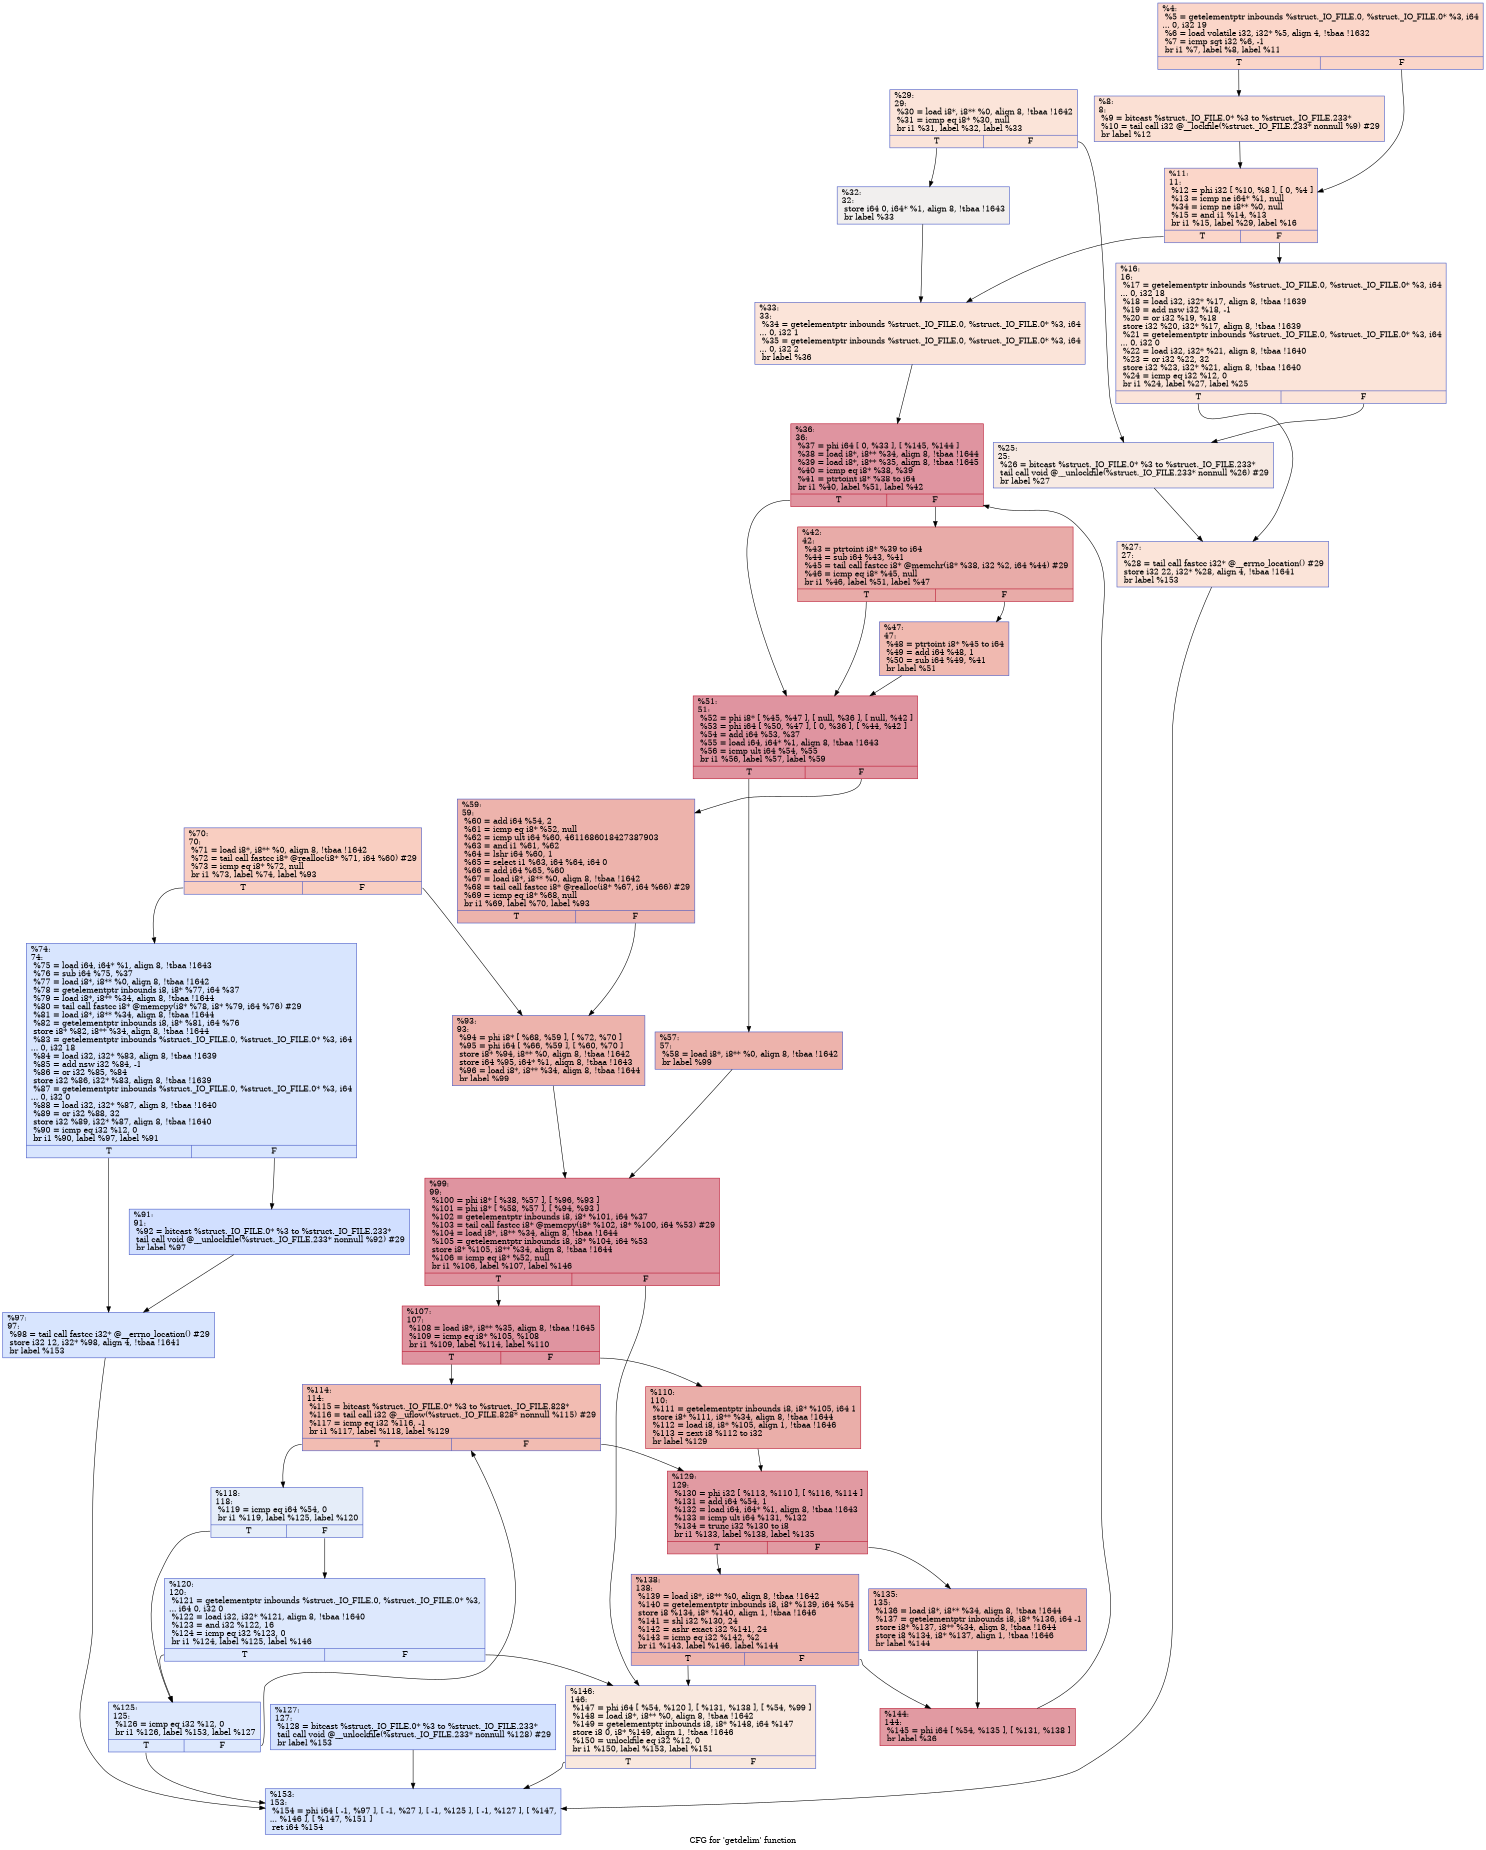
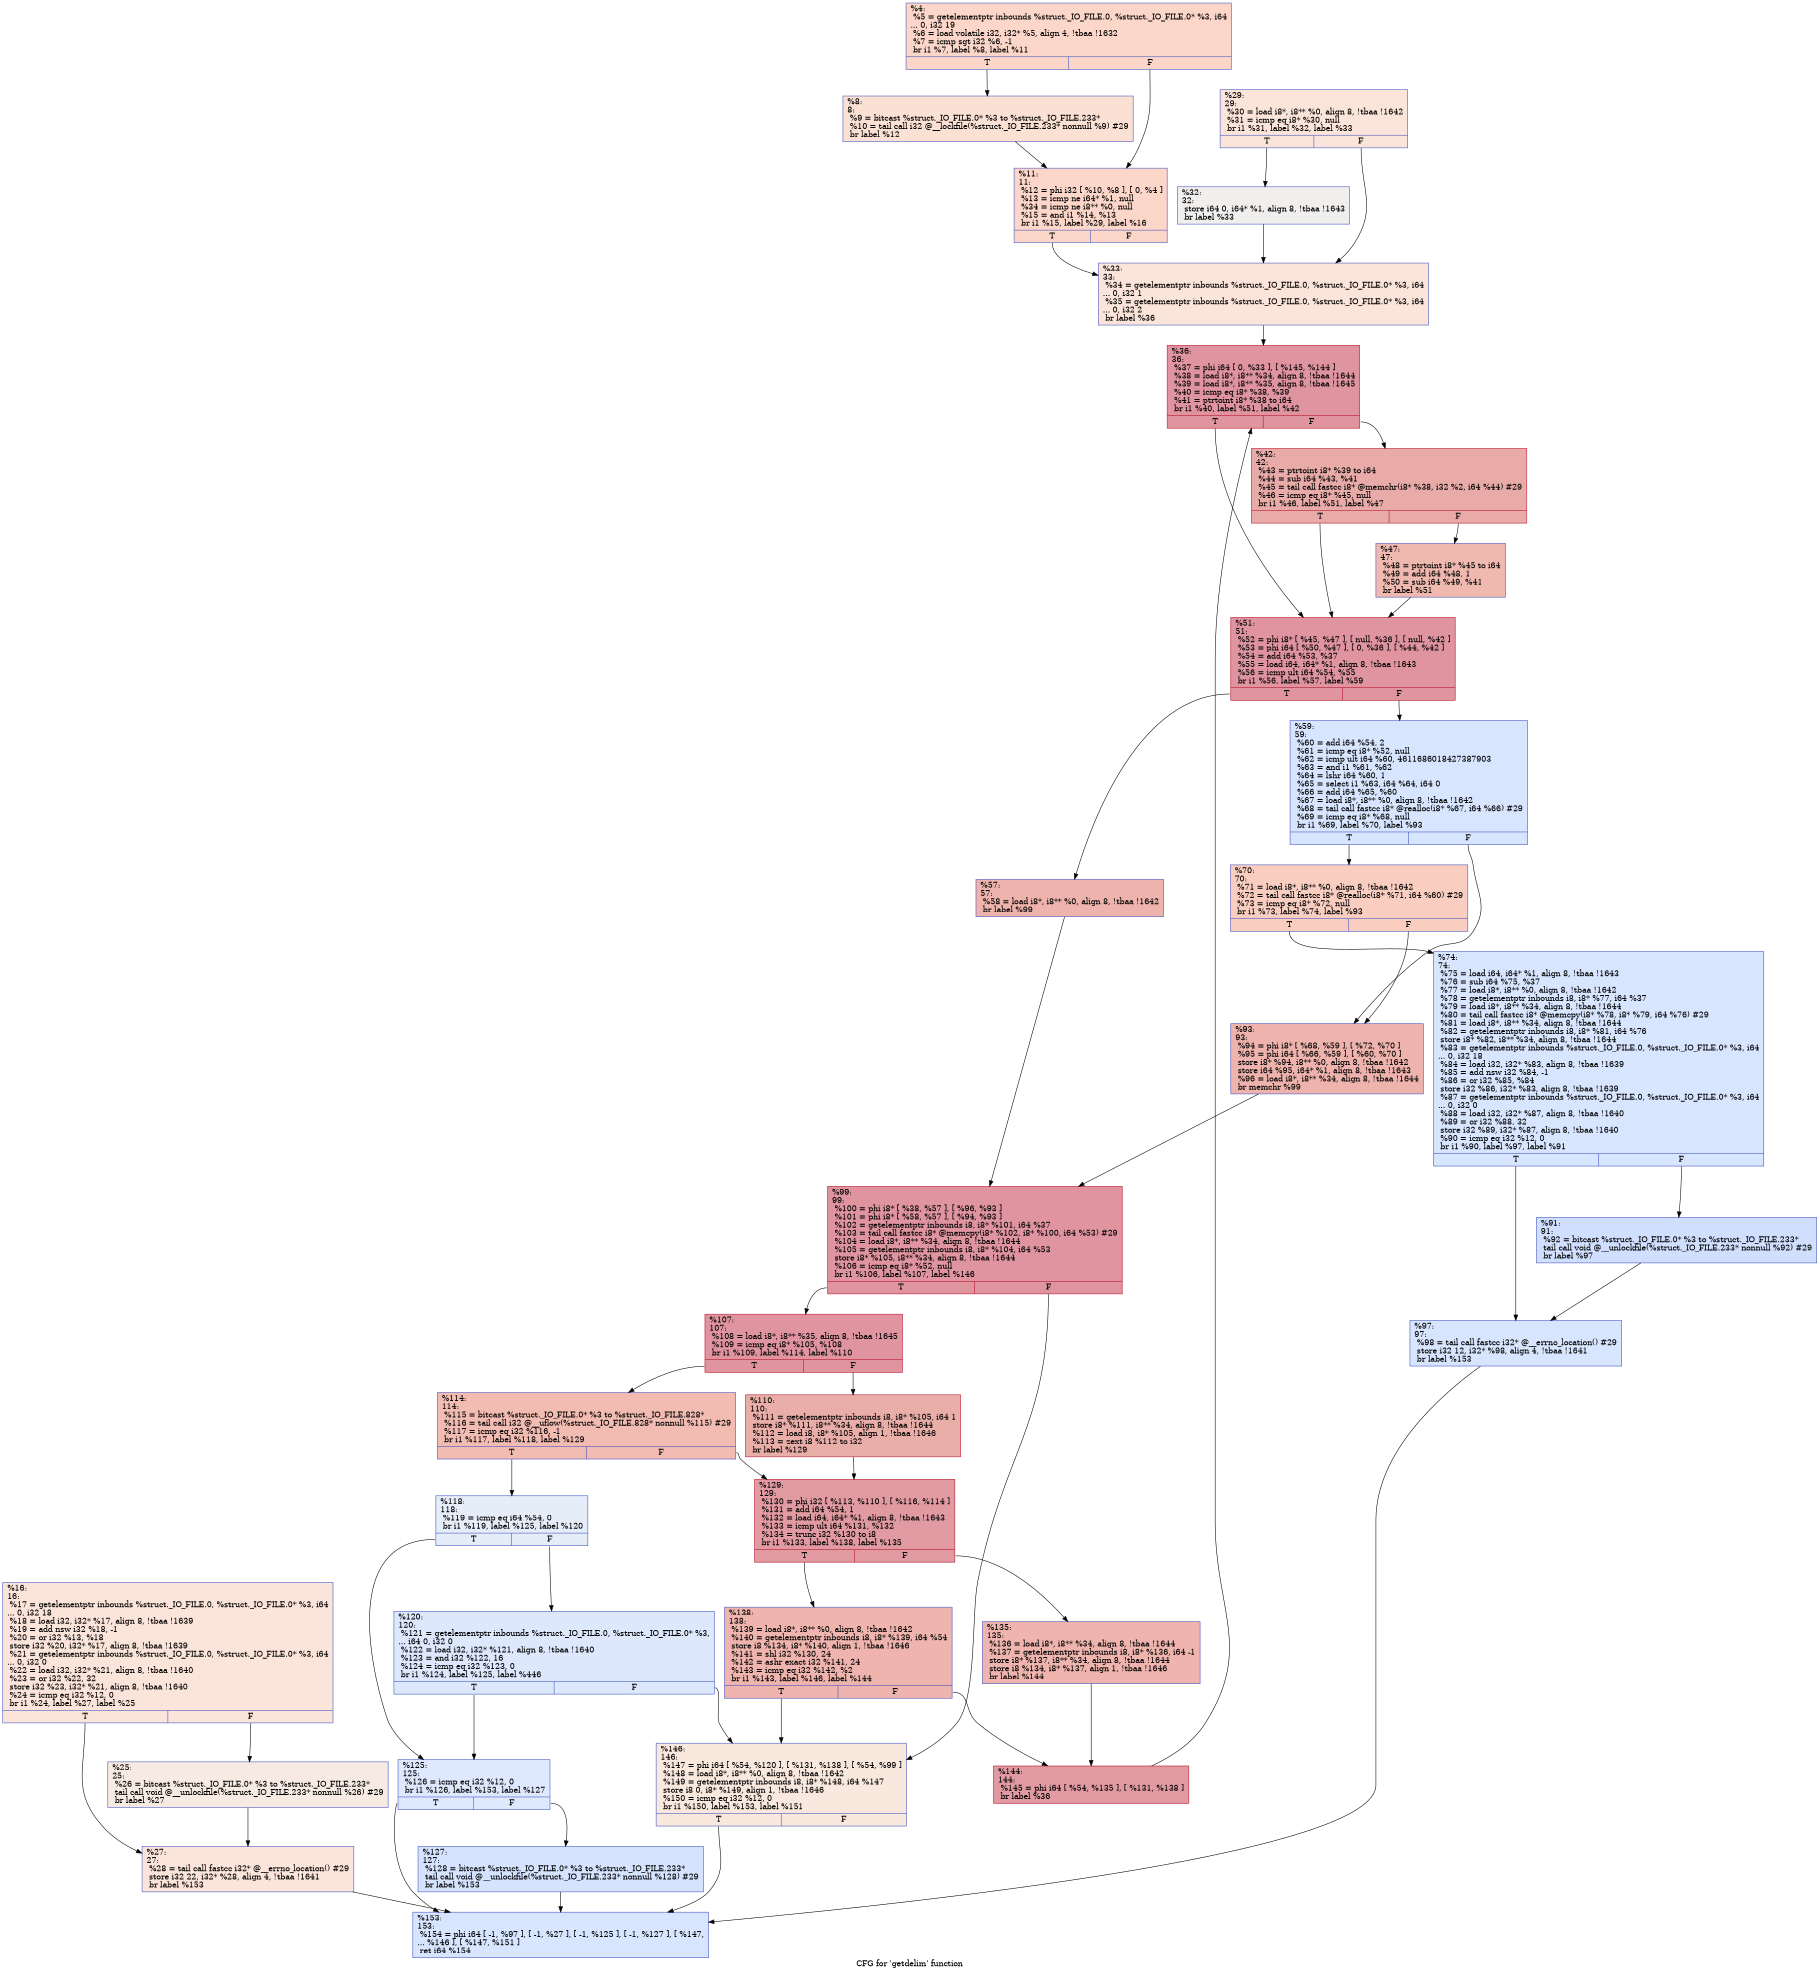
(1279, 250) -> none
(1104, 288) -> (1367, 208)
(1169, 318) -> (55, 1638)
none -> (1349, 852)
(576, 861) -> (1409, 783)
(483, 1079) -> (1268, 1087)
(241, 1642) -> (470, 1675)
(459, 1677) -> (566, 1818)
(635, 1741) -> (716, 1799)
